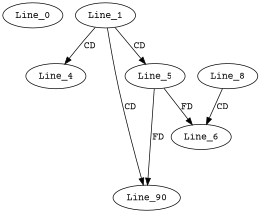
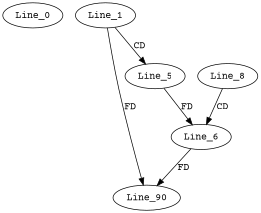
(56, 76) -> none
(130, 107) -> (130, 107)
(151, 133) -> (176, 165)
